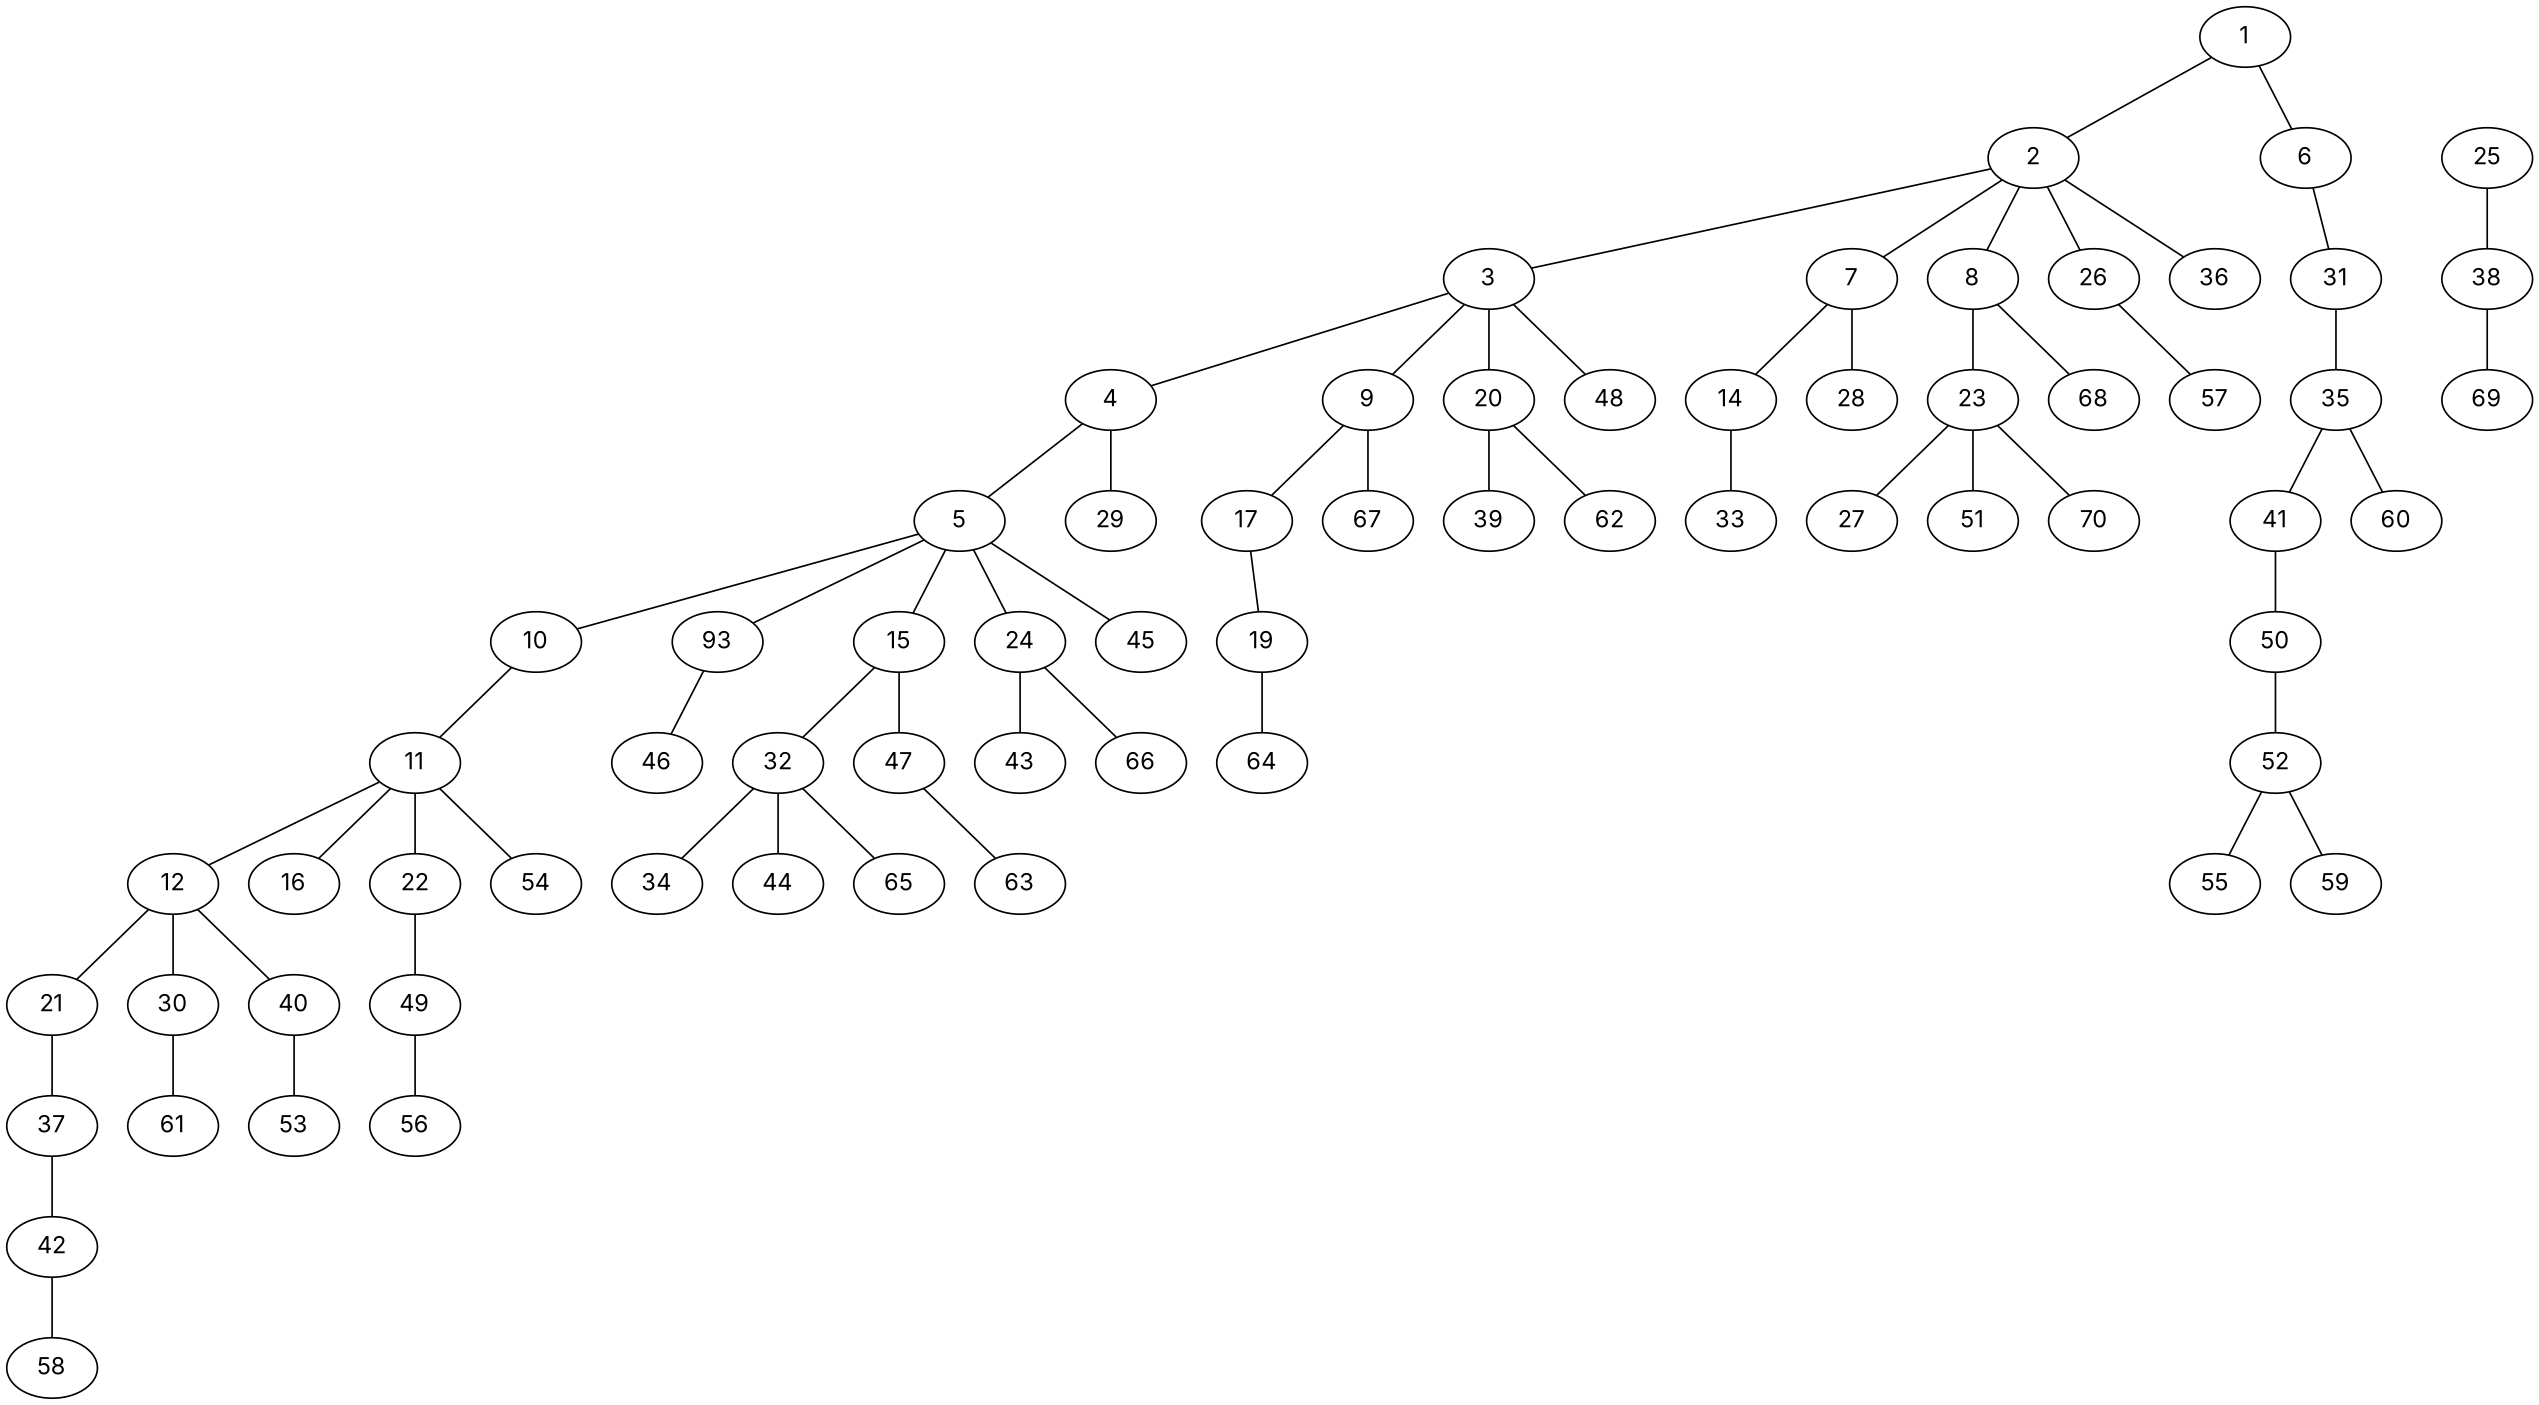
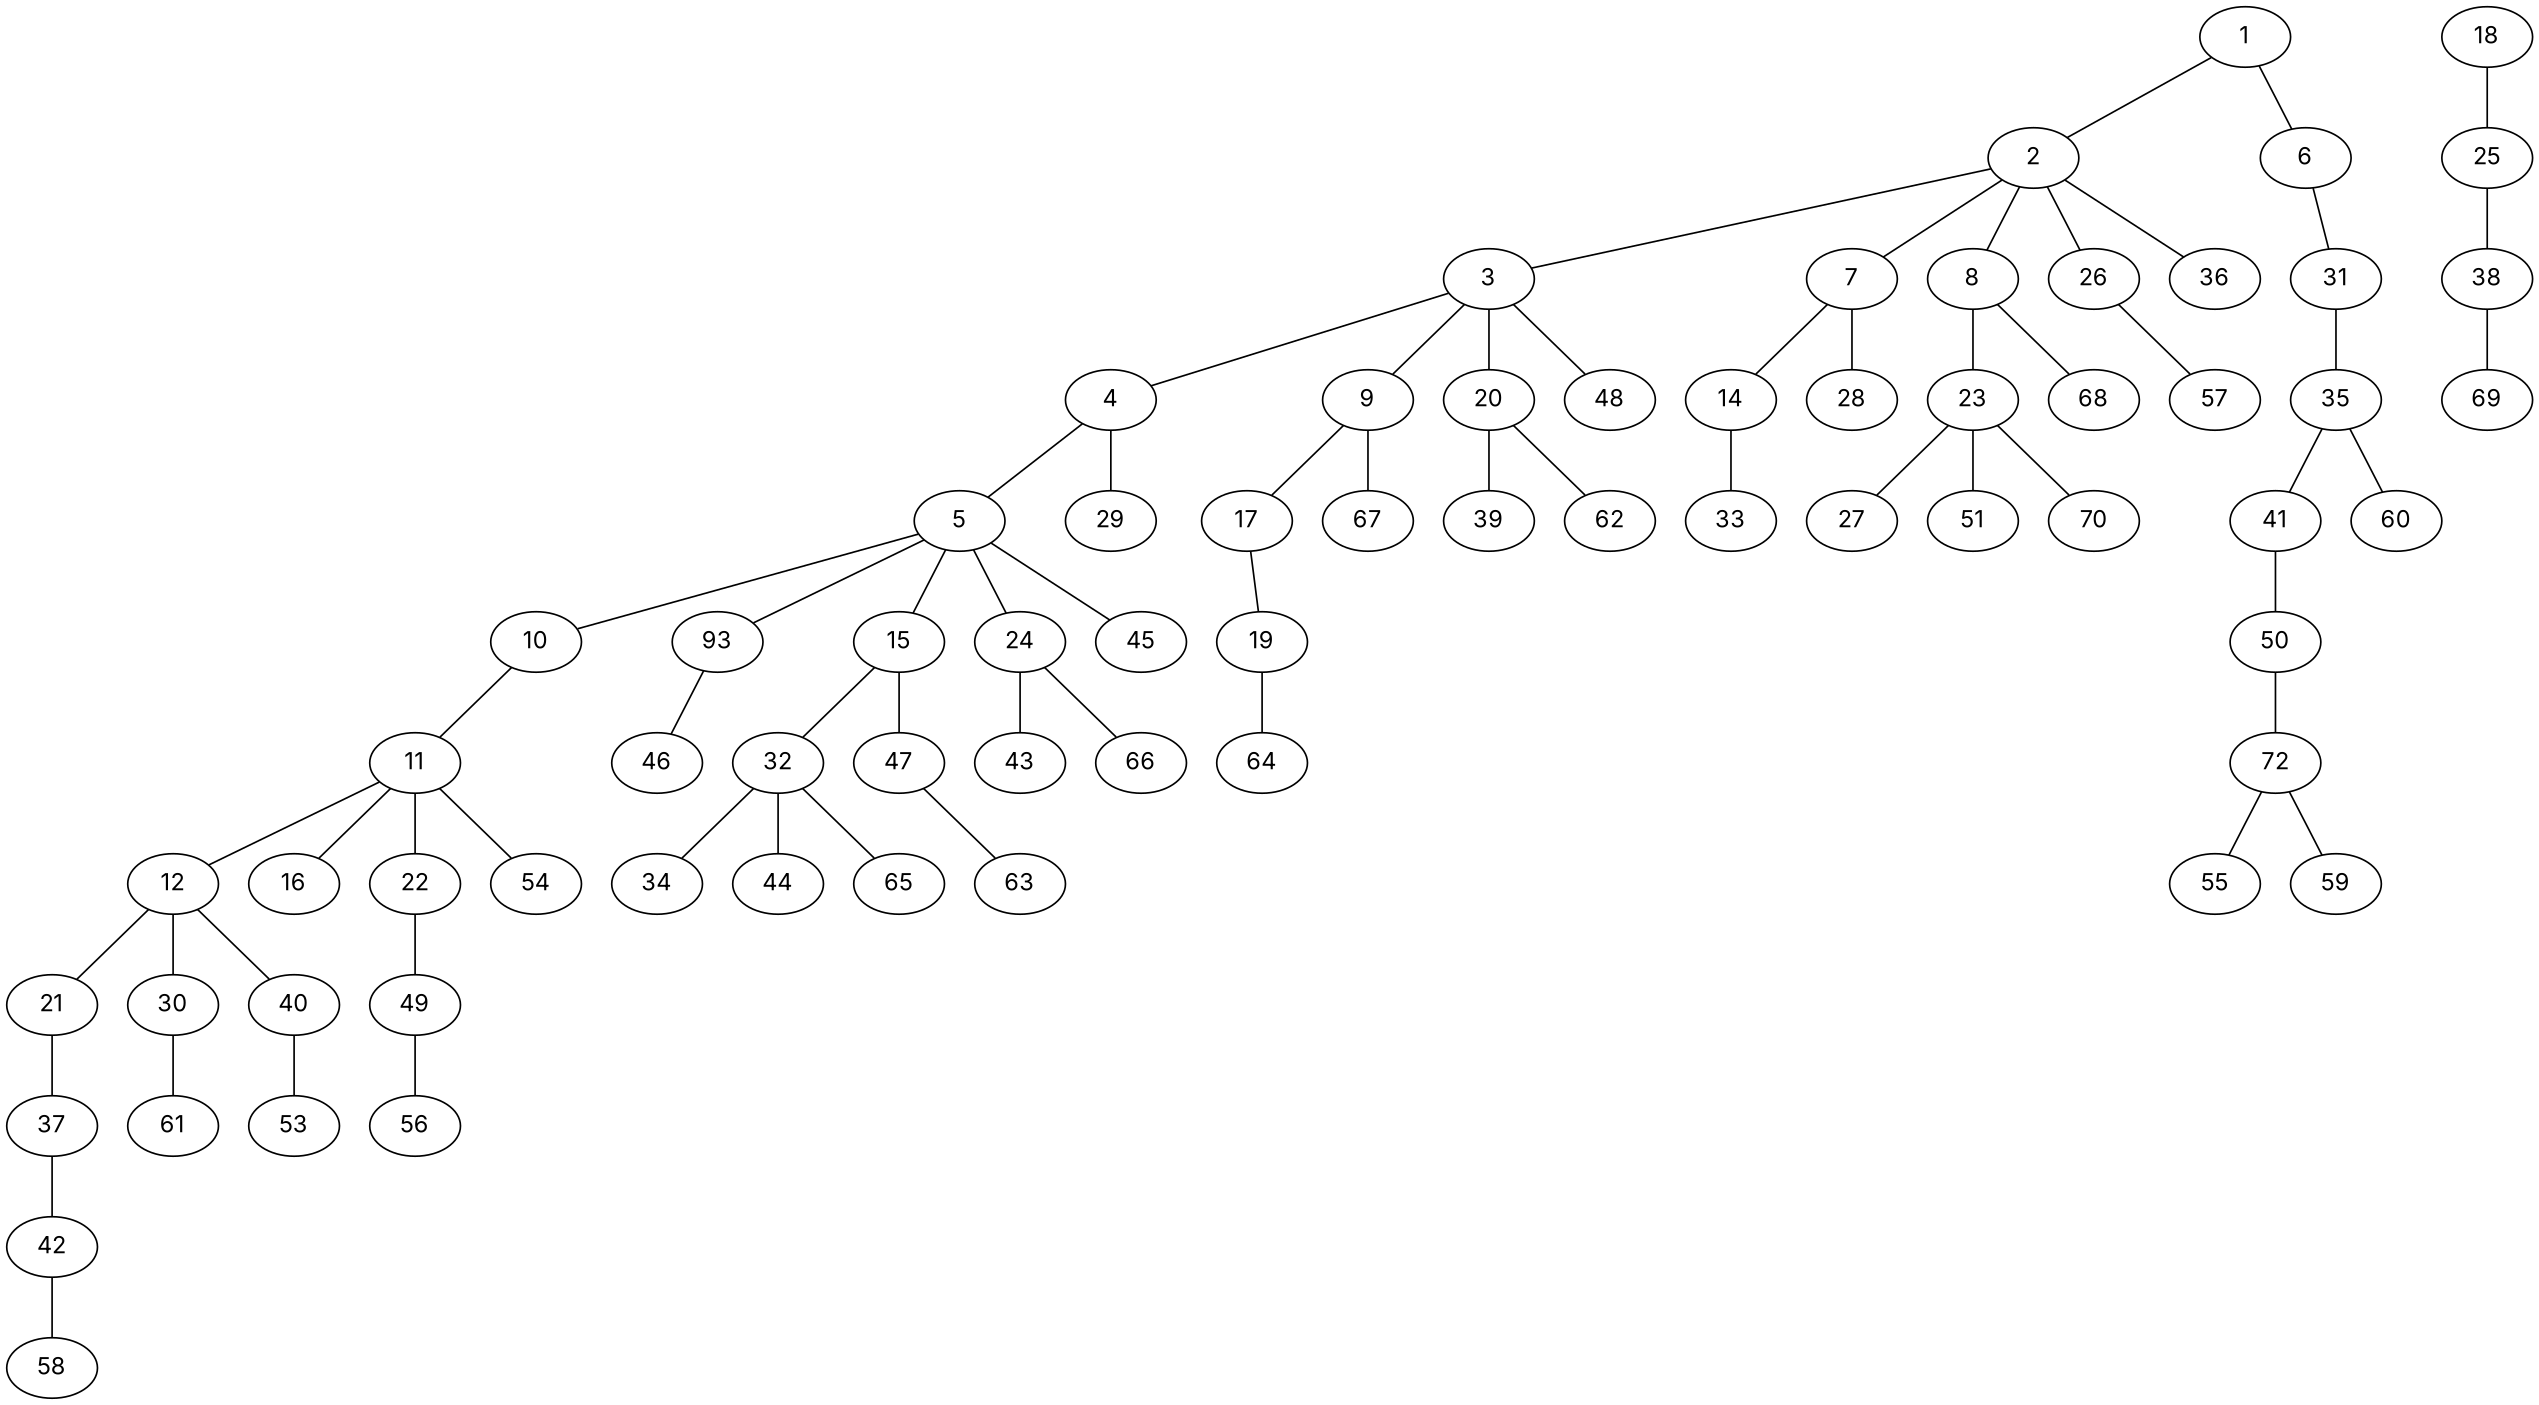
none -> (2487, 37)
(2275, 763) -> (2275, 763)
